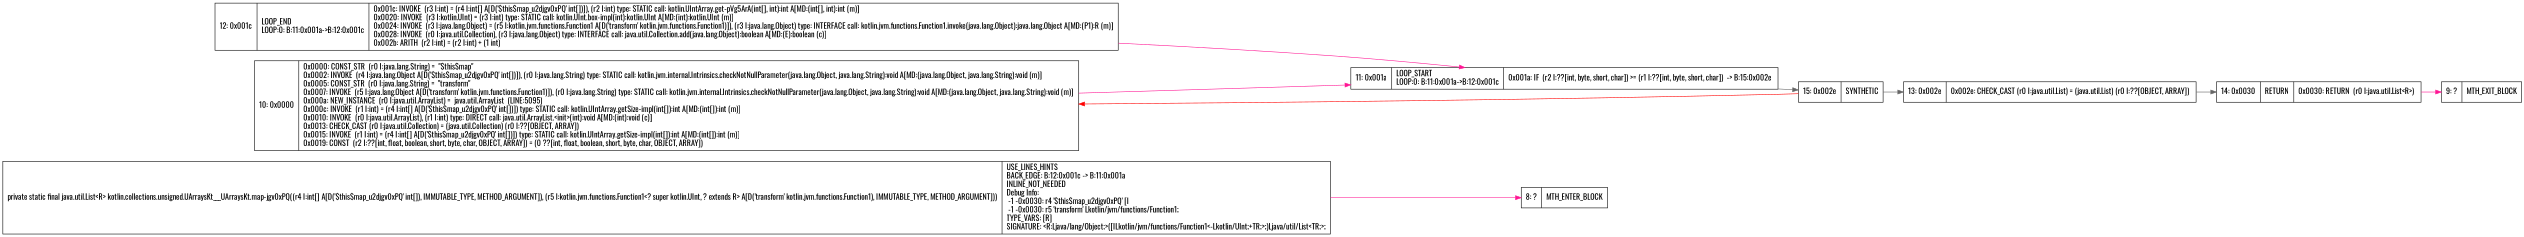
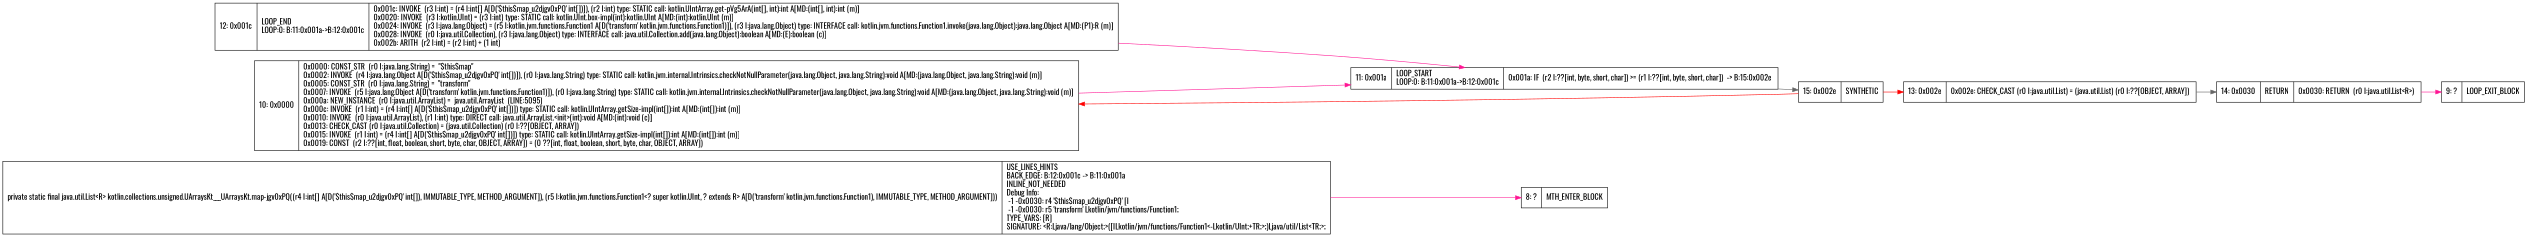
(1890, 92) -> (1890, 92)
(2492, 92) -> (2493, 92)
